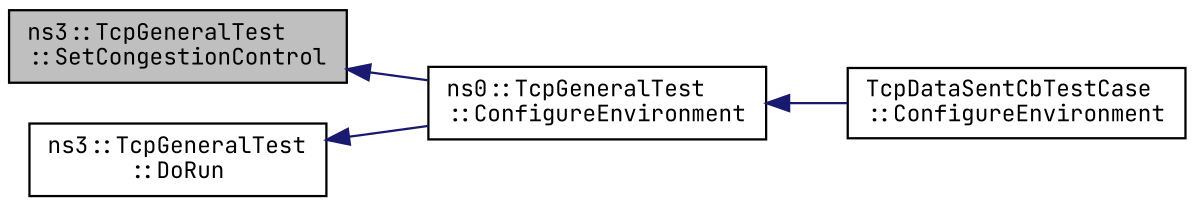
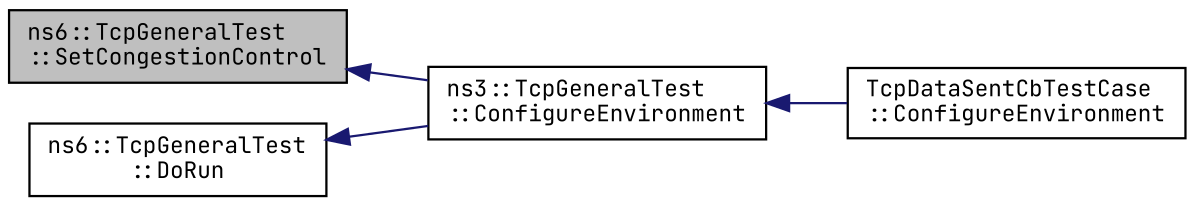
(178, 46) -> (178, 46)
(597, 103) -> (597, 103)
(178, 160) -> (178, 160)
